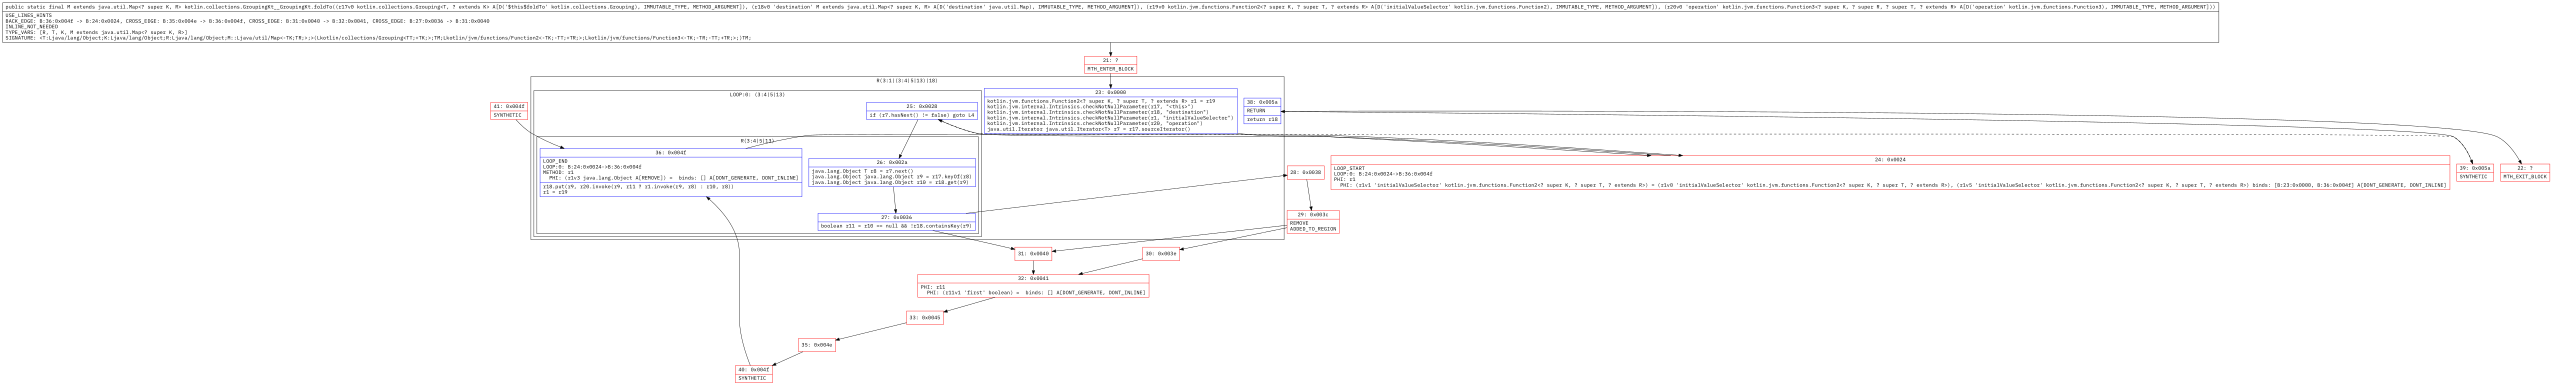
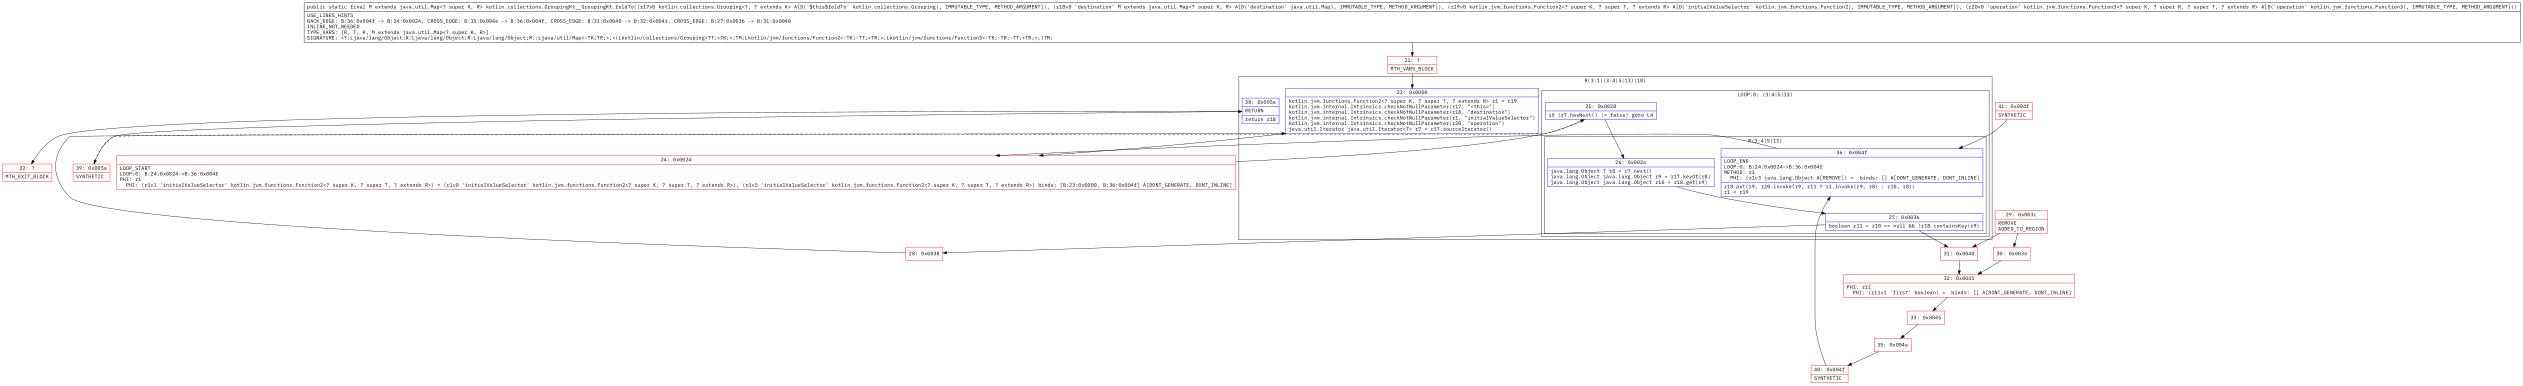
(1111, 69) -> (1412, 69)
(1309, 193) -> (65, 142)
